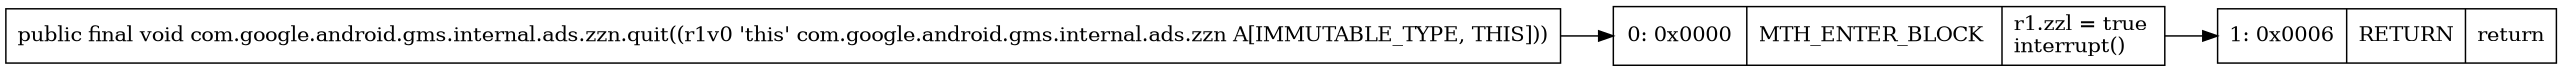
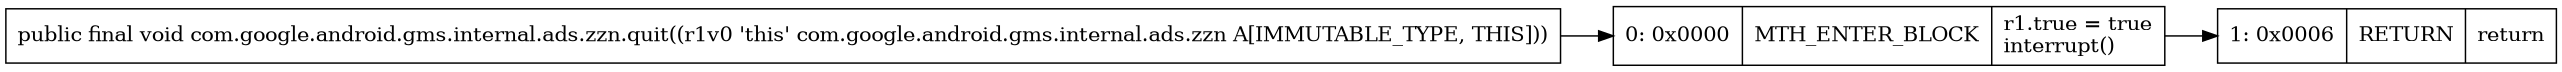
(2080, 24) -> (2078, 24)
